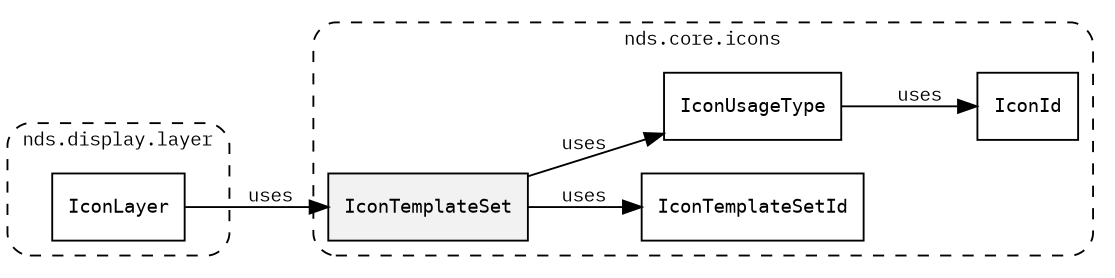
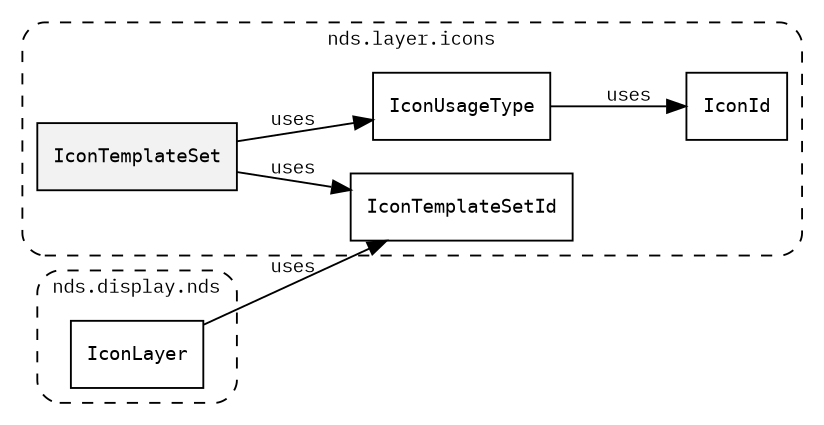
(703, 40) -> (412, 40)
(118, 141) -> (137, 288)
(247, 207) -> (287, 287)
